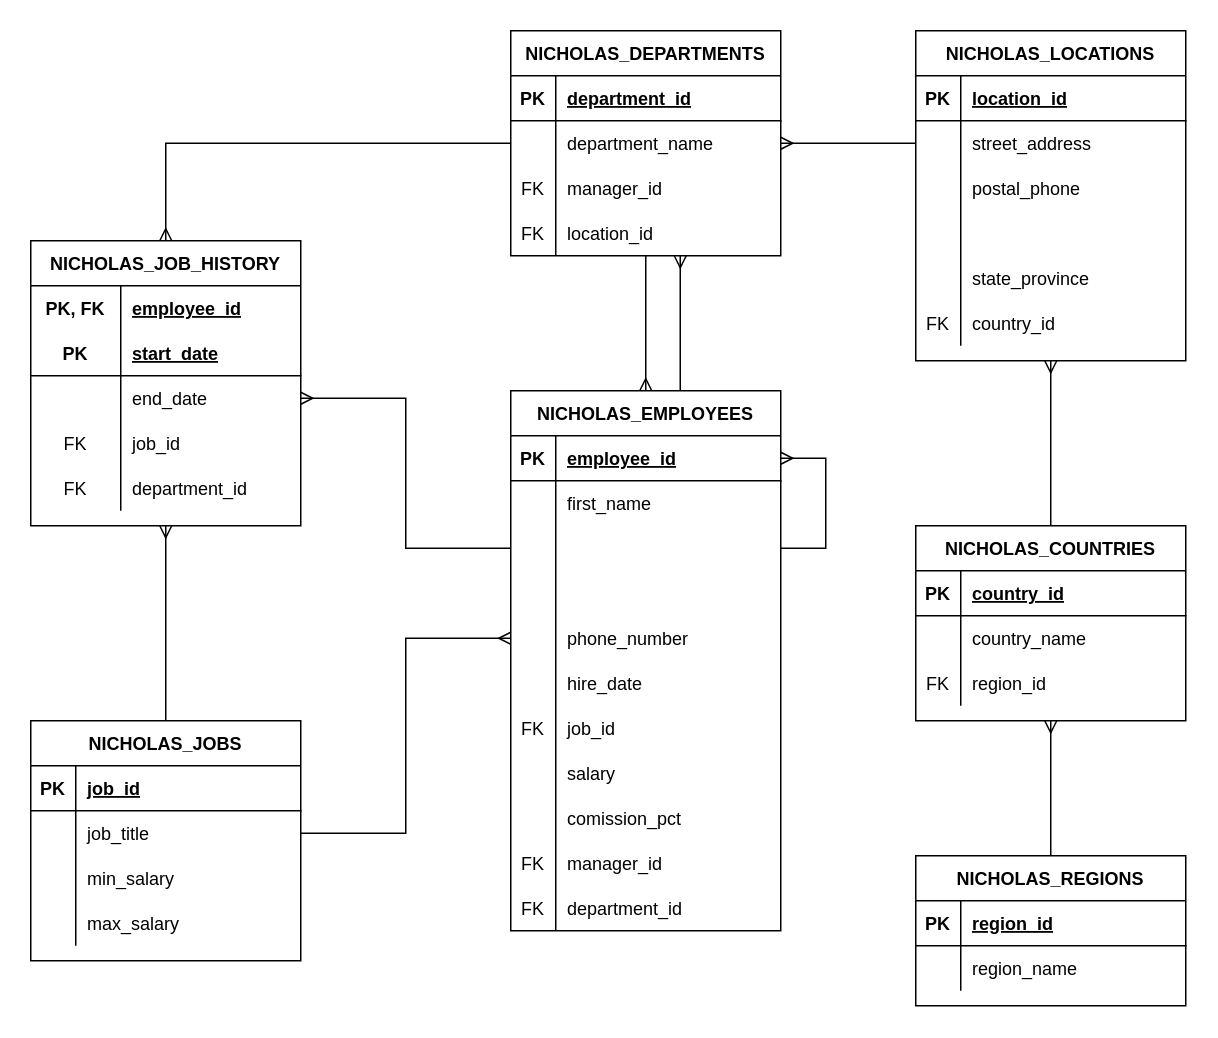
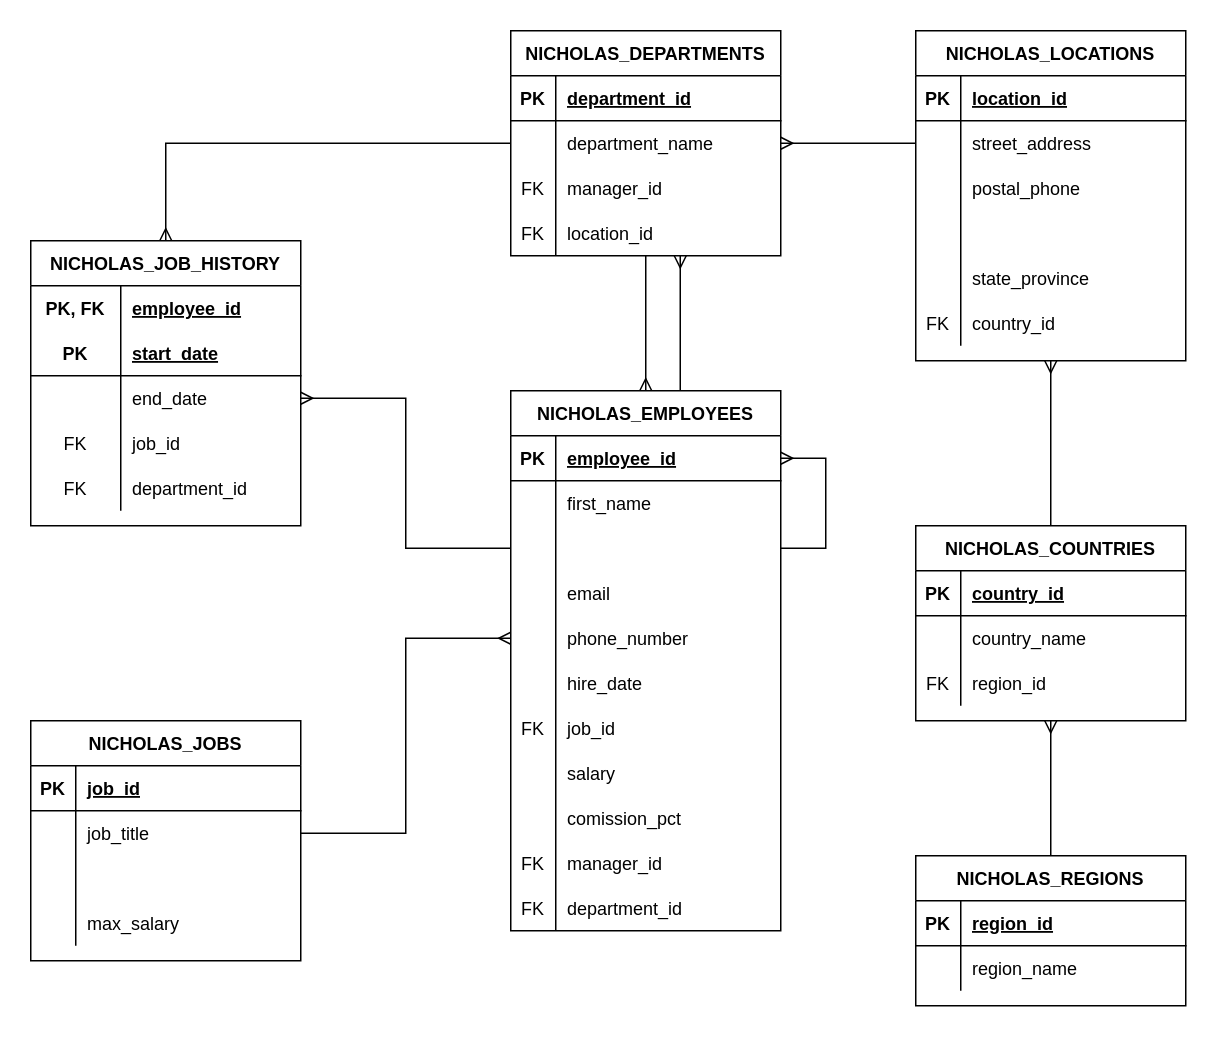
none -> (668, 593)
(166, 625) -> none
(188, 878) -> none
